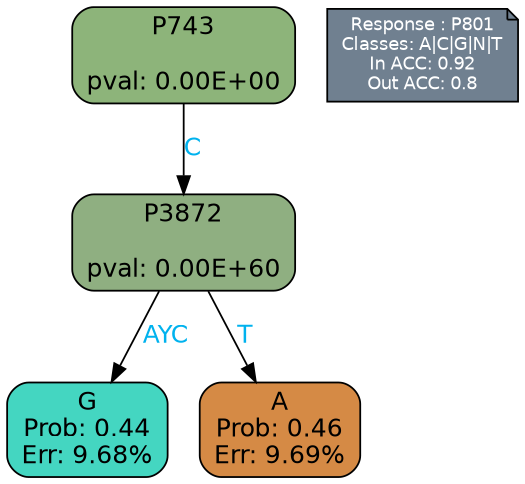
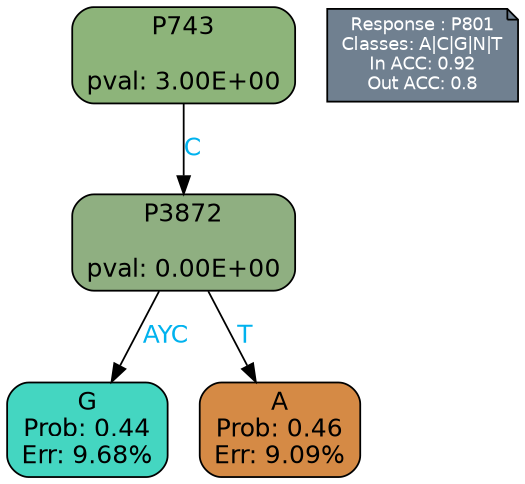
(184, 55) -> (184, 55)
(184, 243) -> (184, 243)
(280, 430) -> (280, 430)
